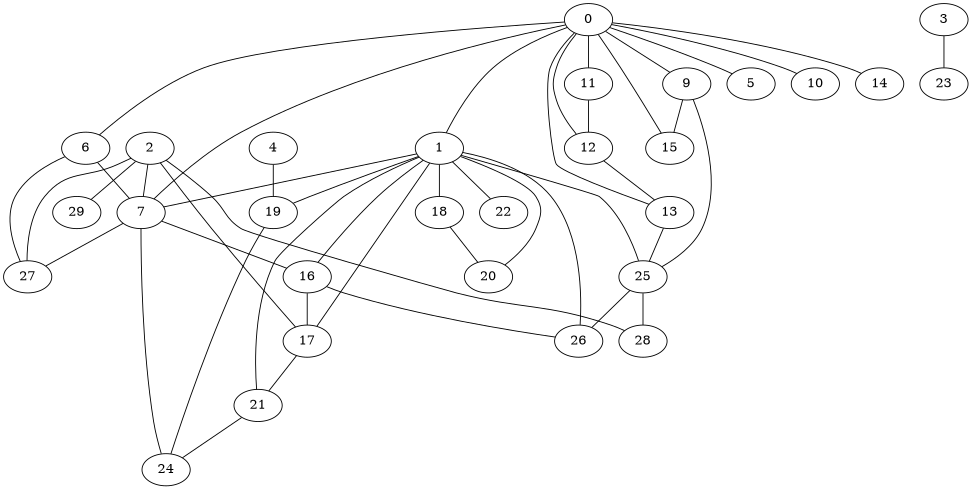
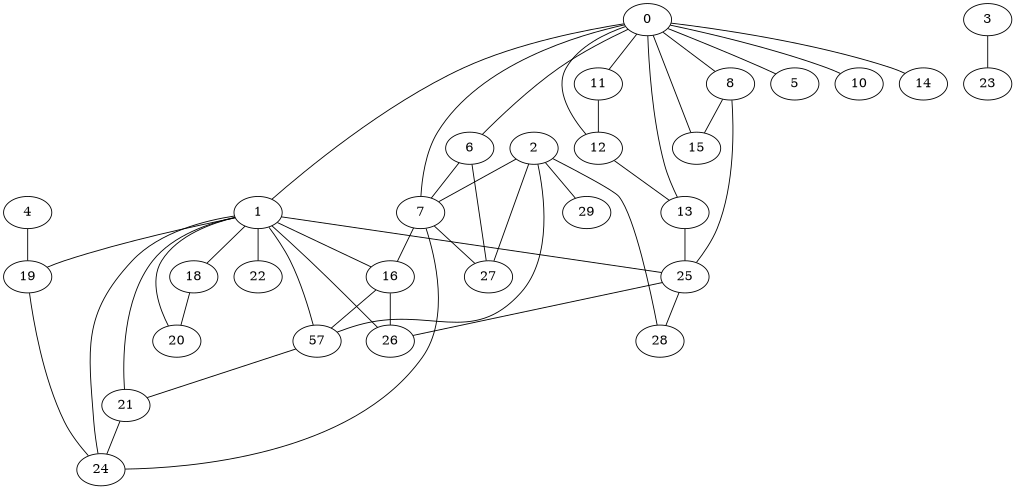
(687, 84) -> (731, 84)
(290, 180) -> (105, 297)
(307, 341) -> (317, 341)
